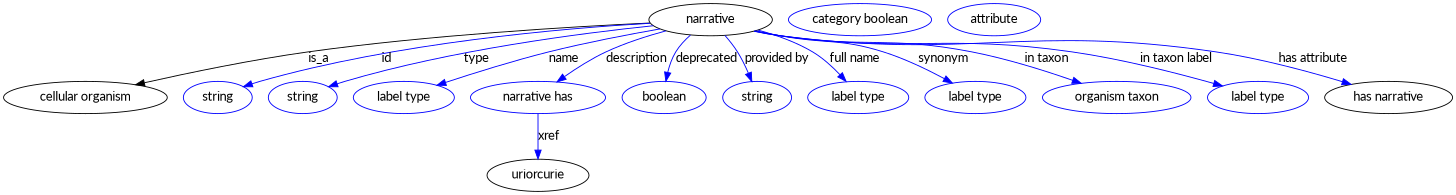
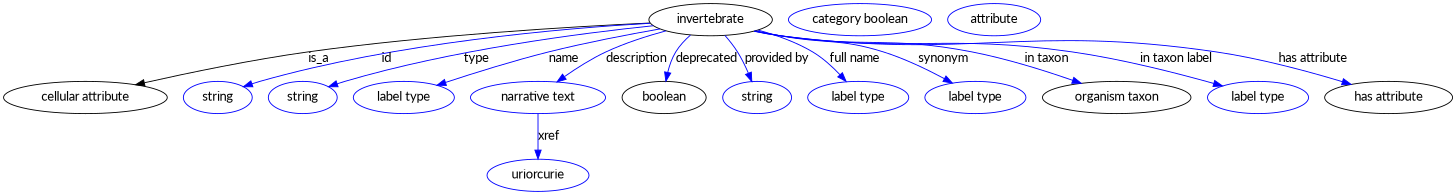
(711, 20) -> (711, 20)
(85, 97) -> (85, 97)
(538, 97) -> (538, 97)
(664, 97) -> (664, 97)
(1117, 97) -> (1117, 97)
(1389, 97) -> (1389, 97)
(538, 175) -> (538, 175)
